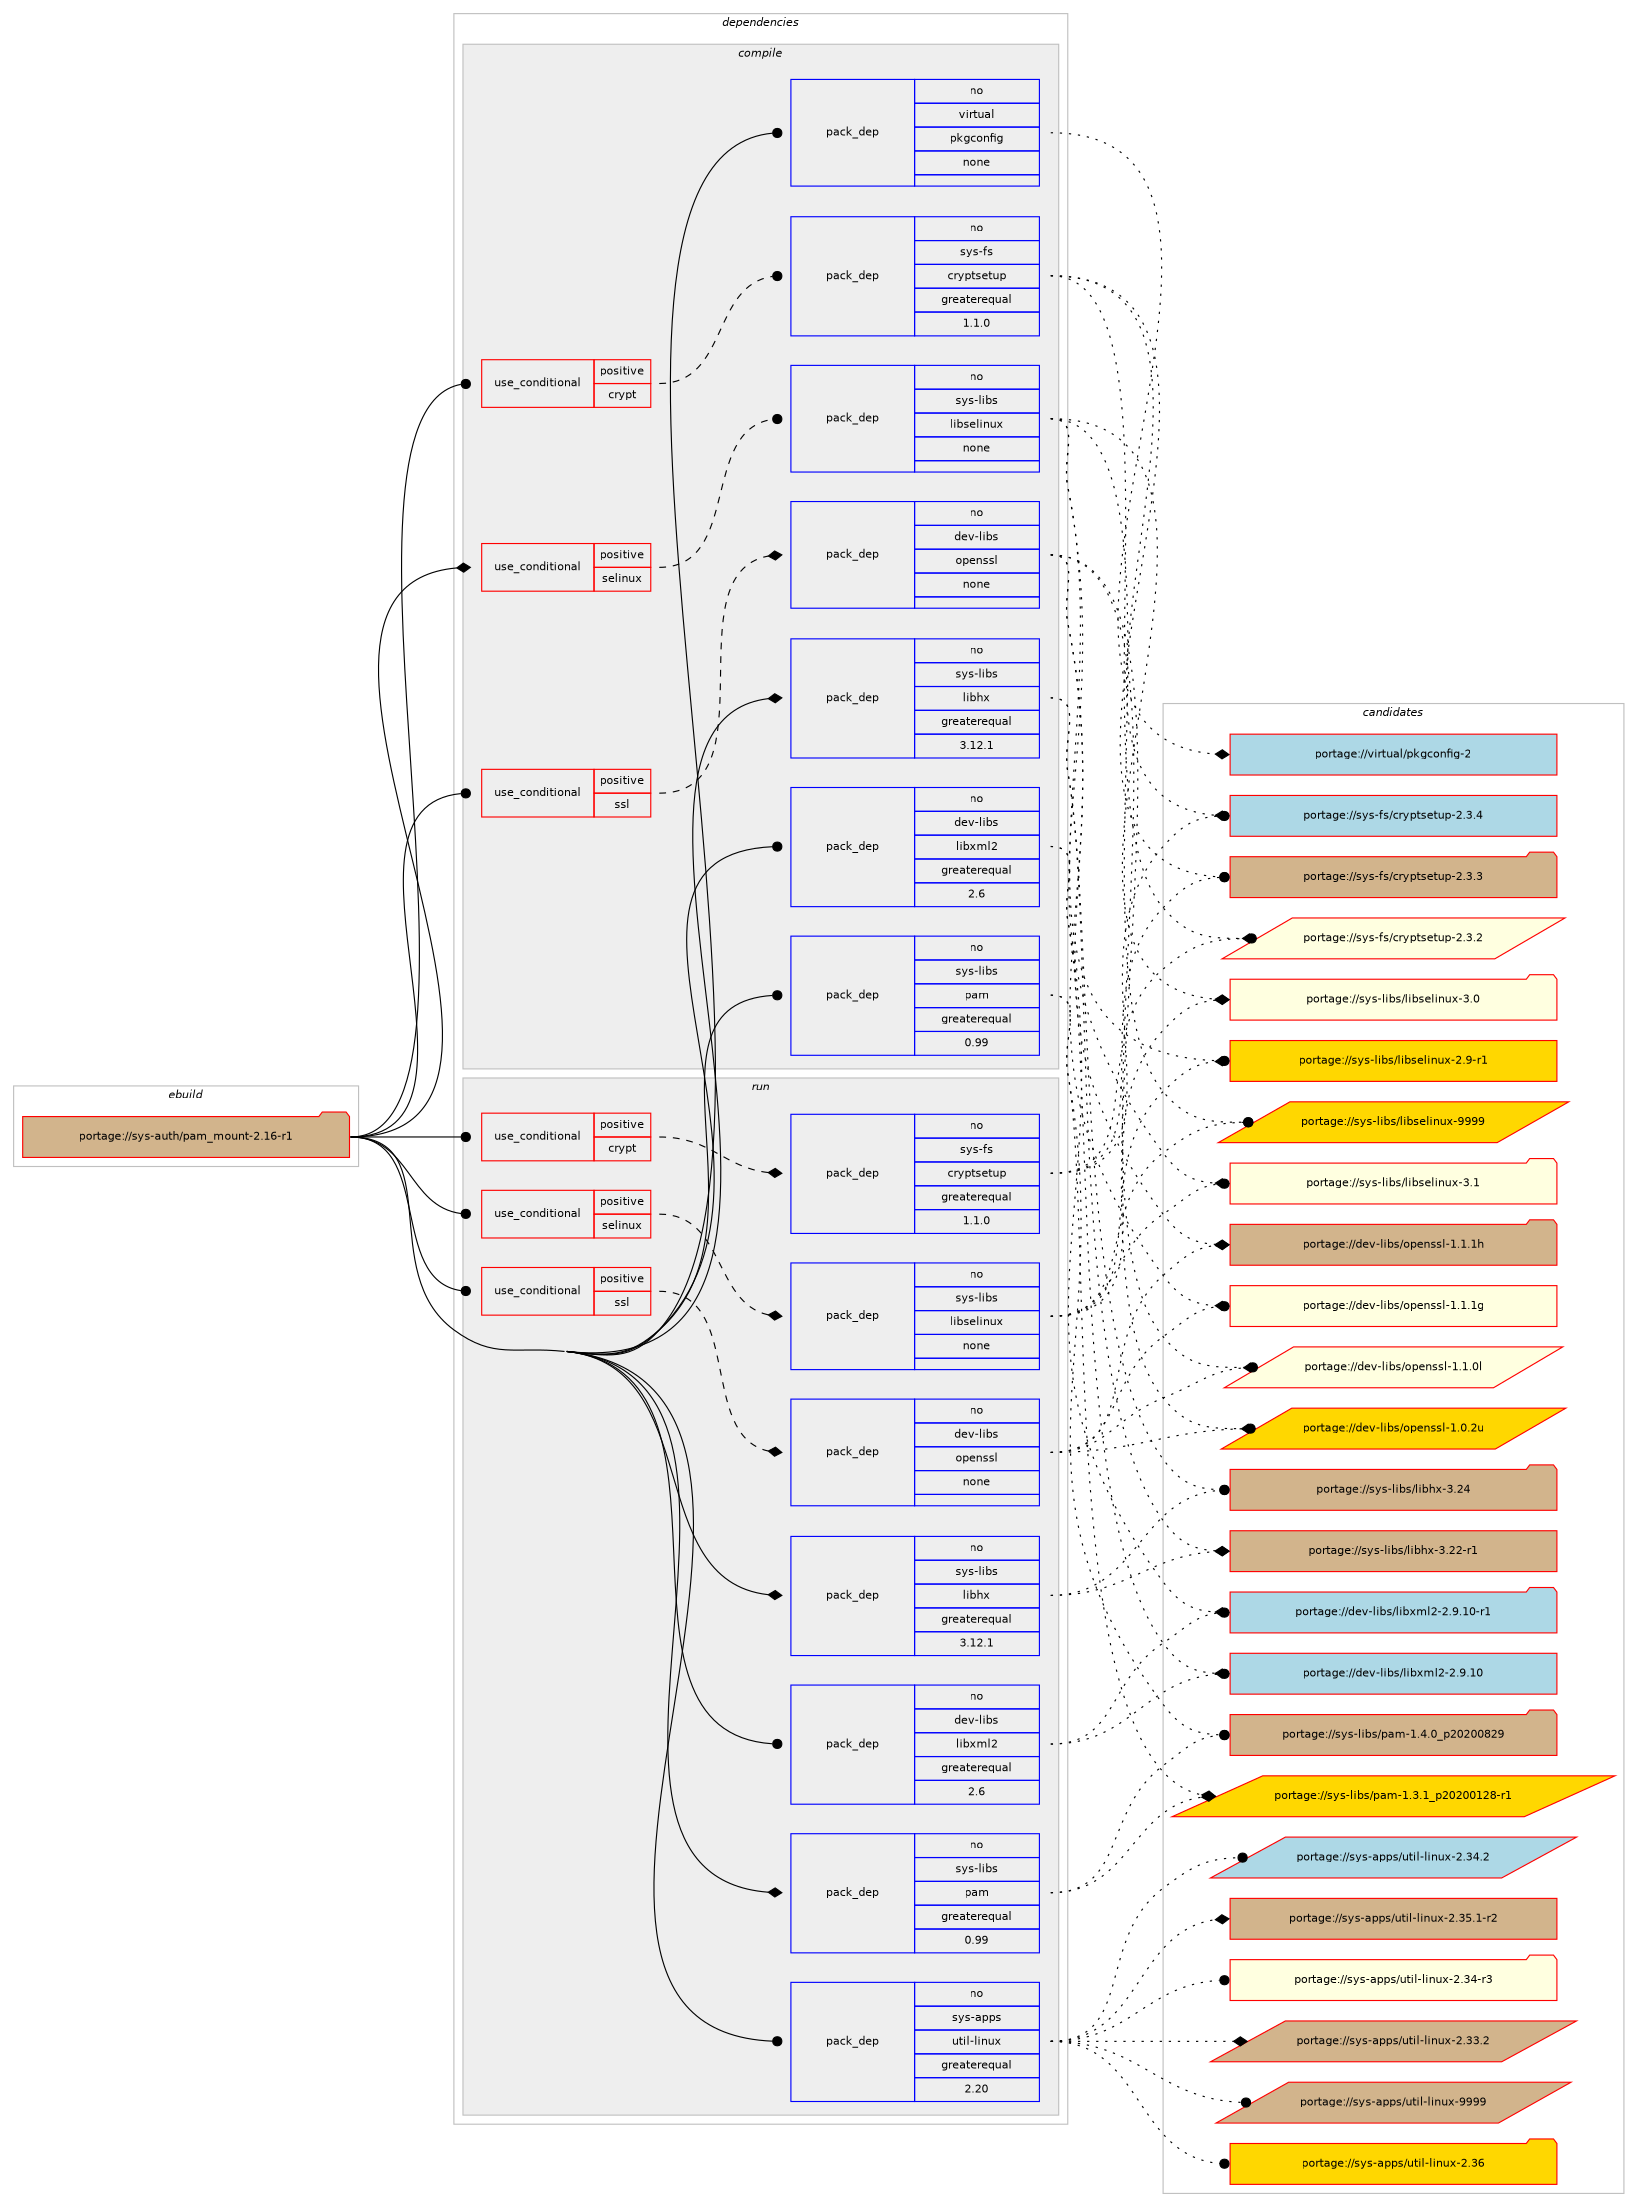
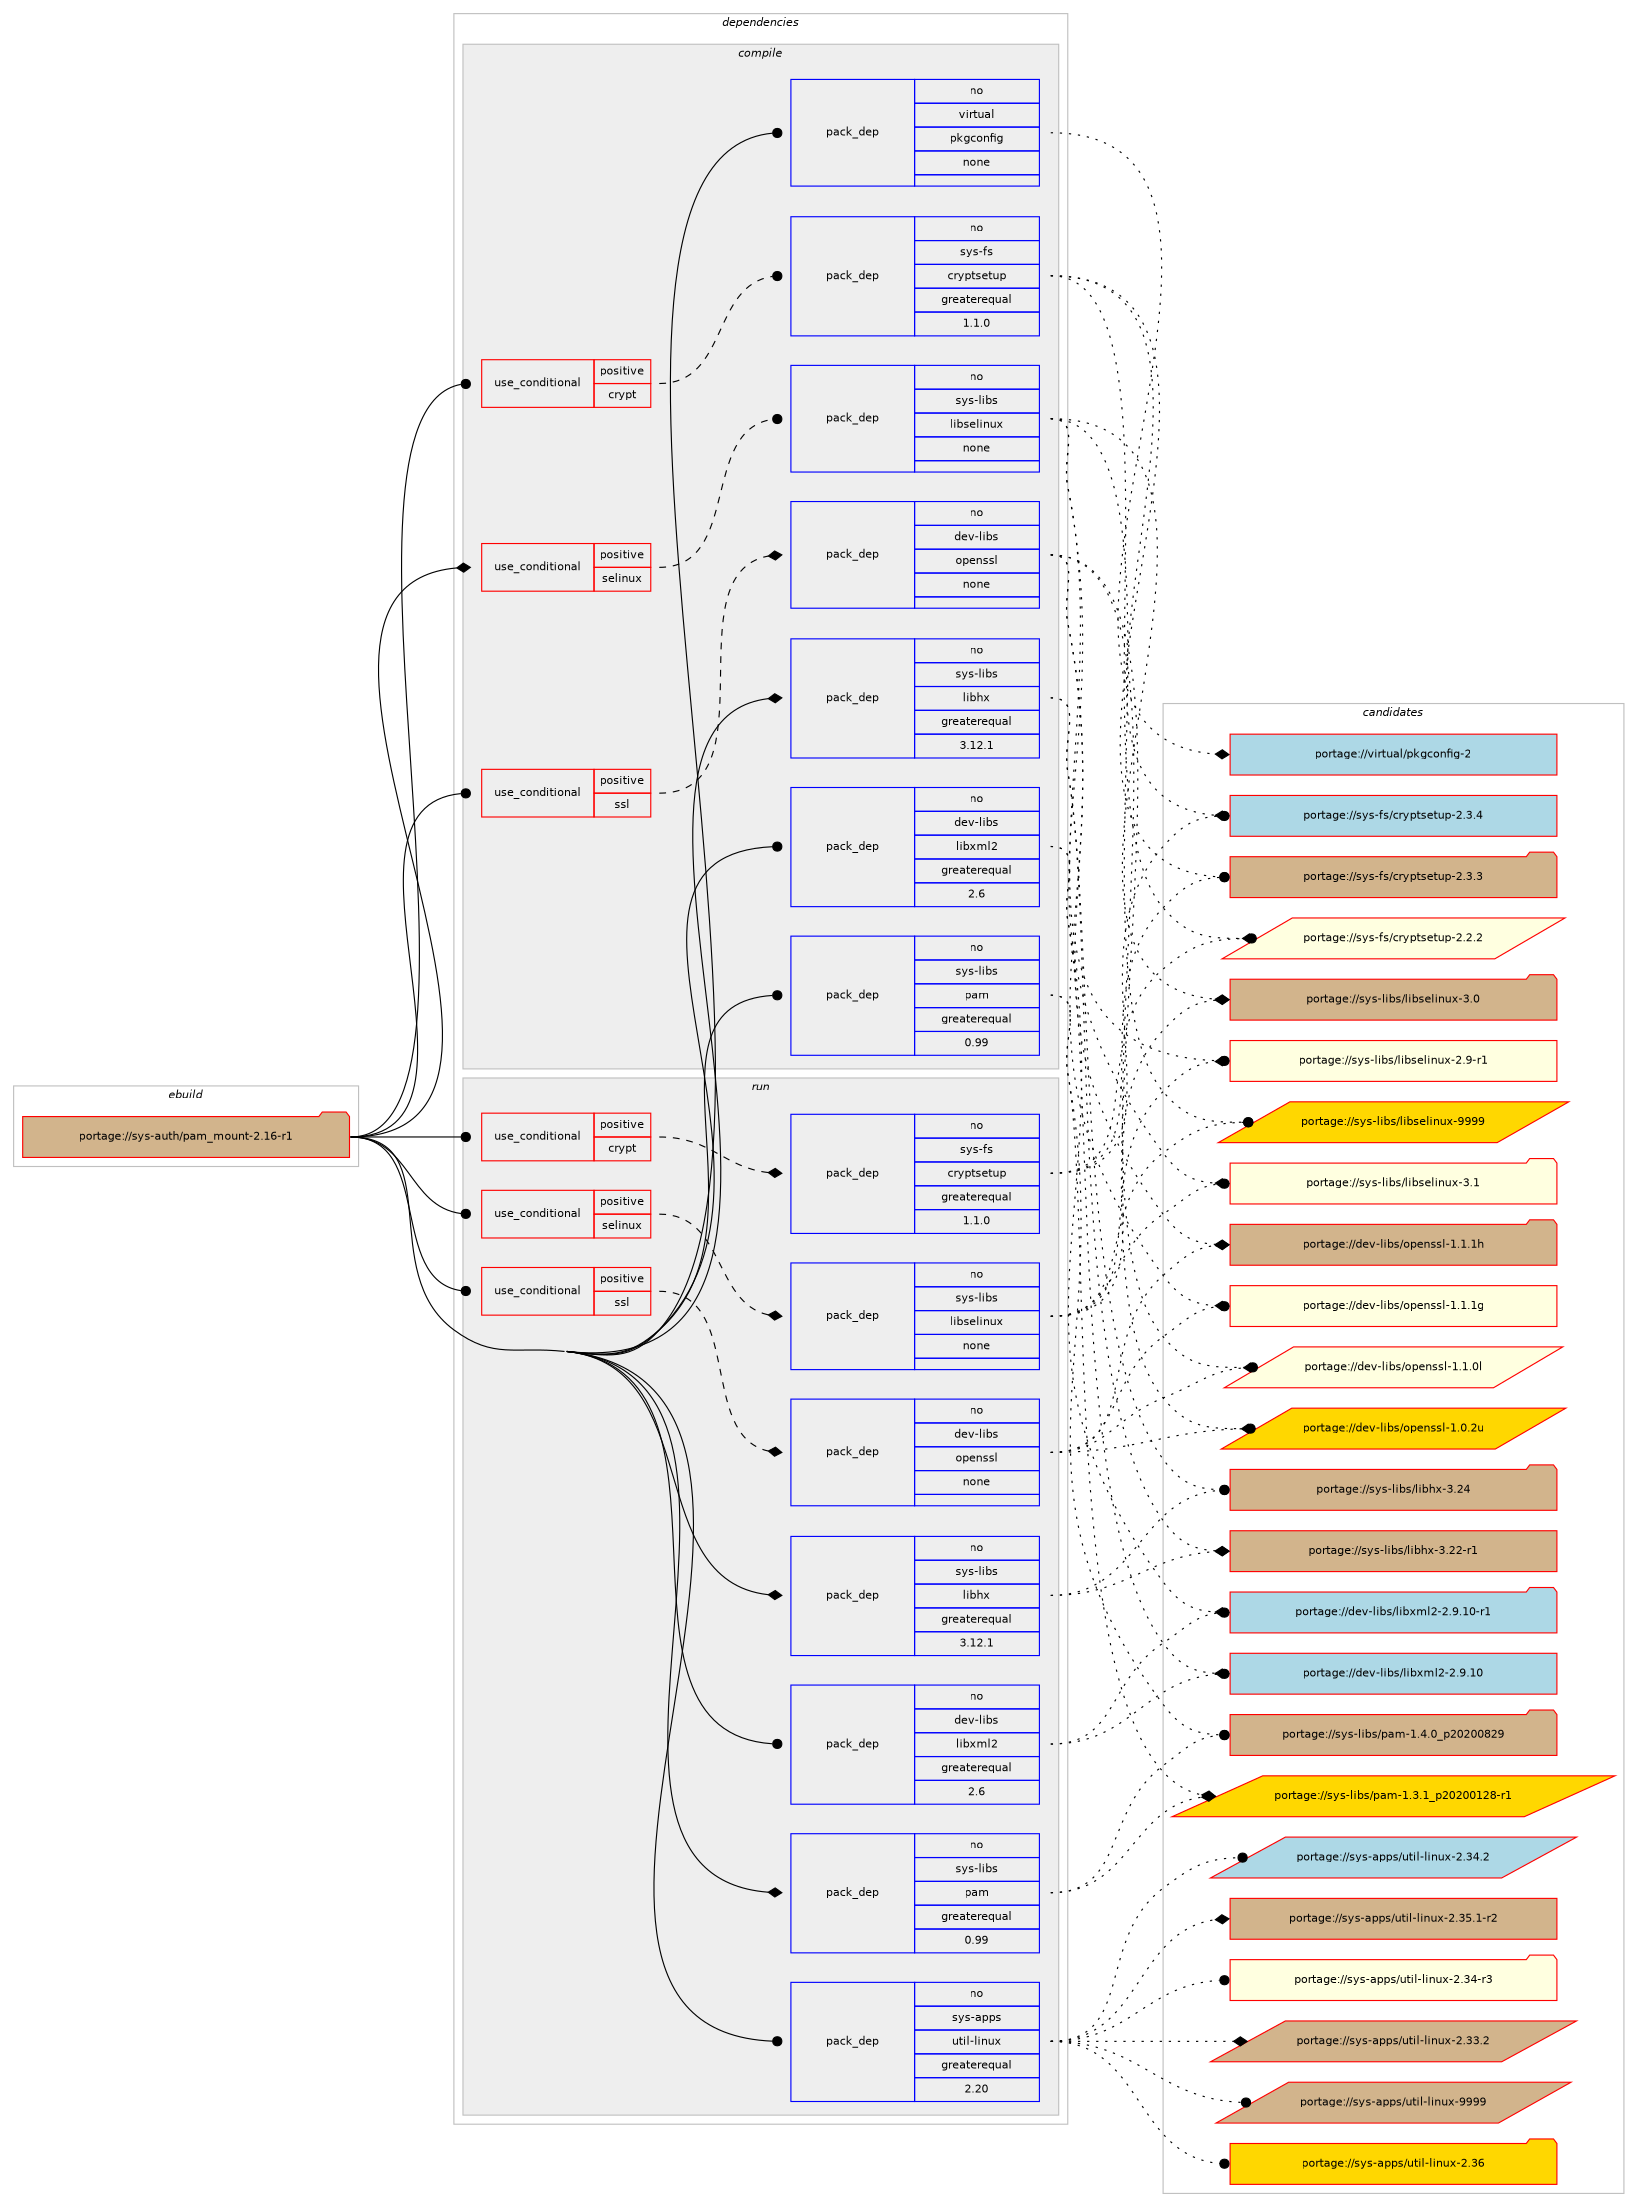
(1394, 938) -> (1394, 938)
(1394, 1000) -> (1394, 1000)
(1394, 1061) -> (1394, 1061)
